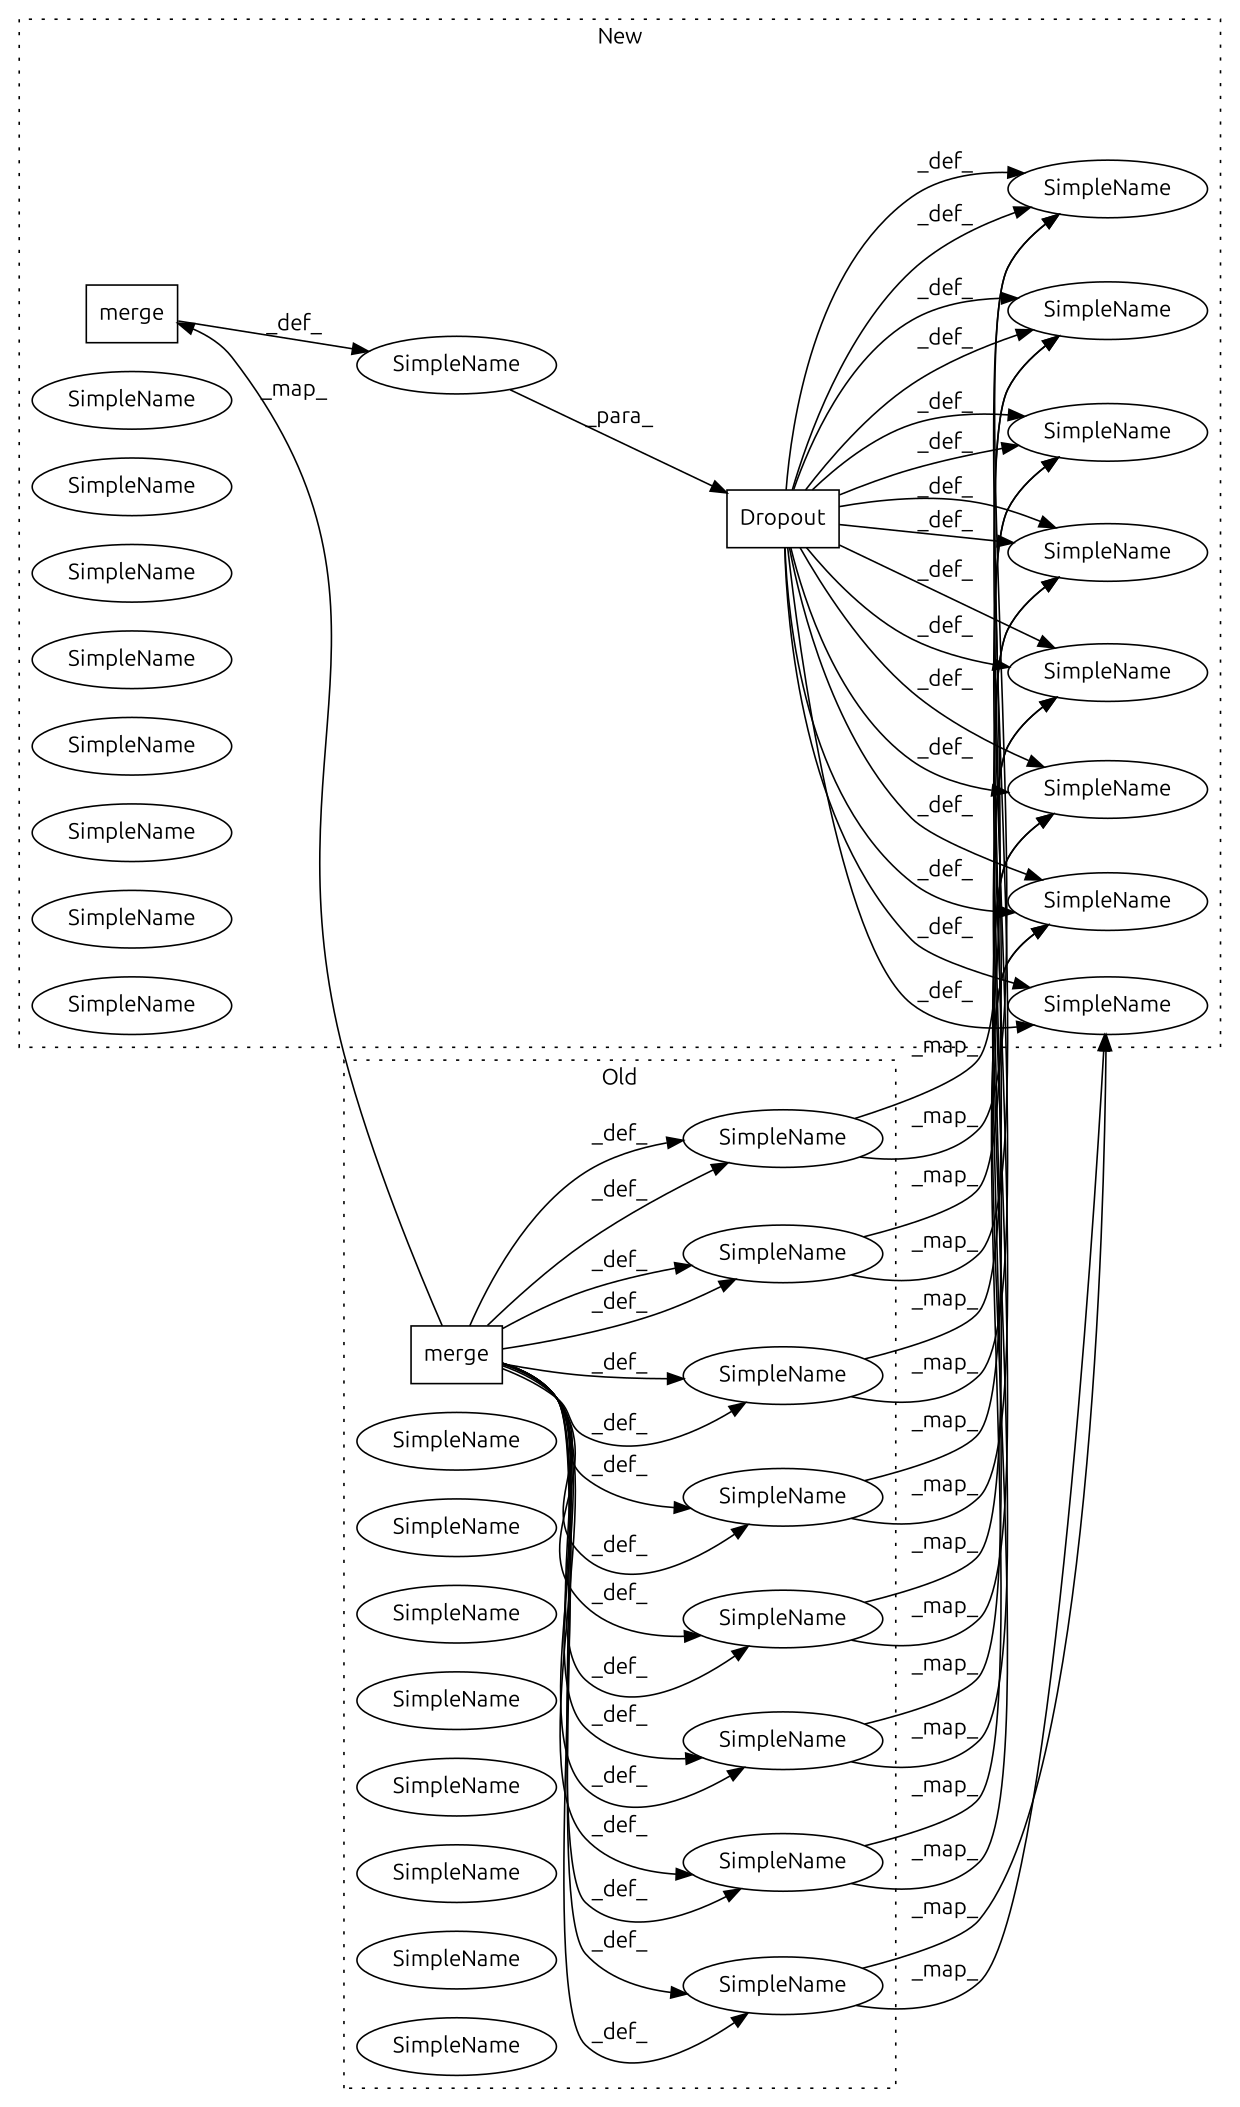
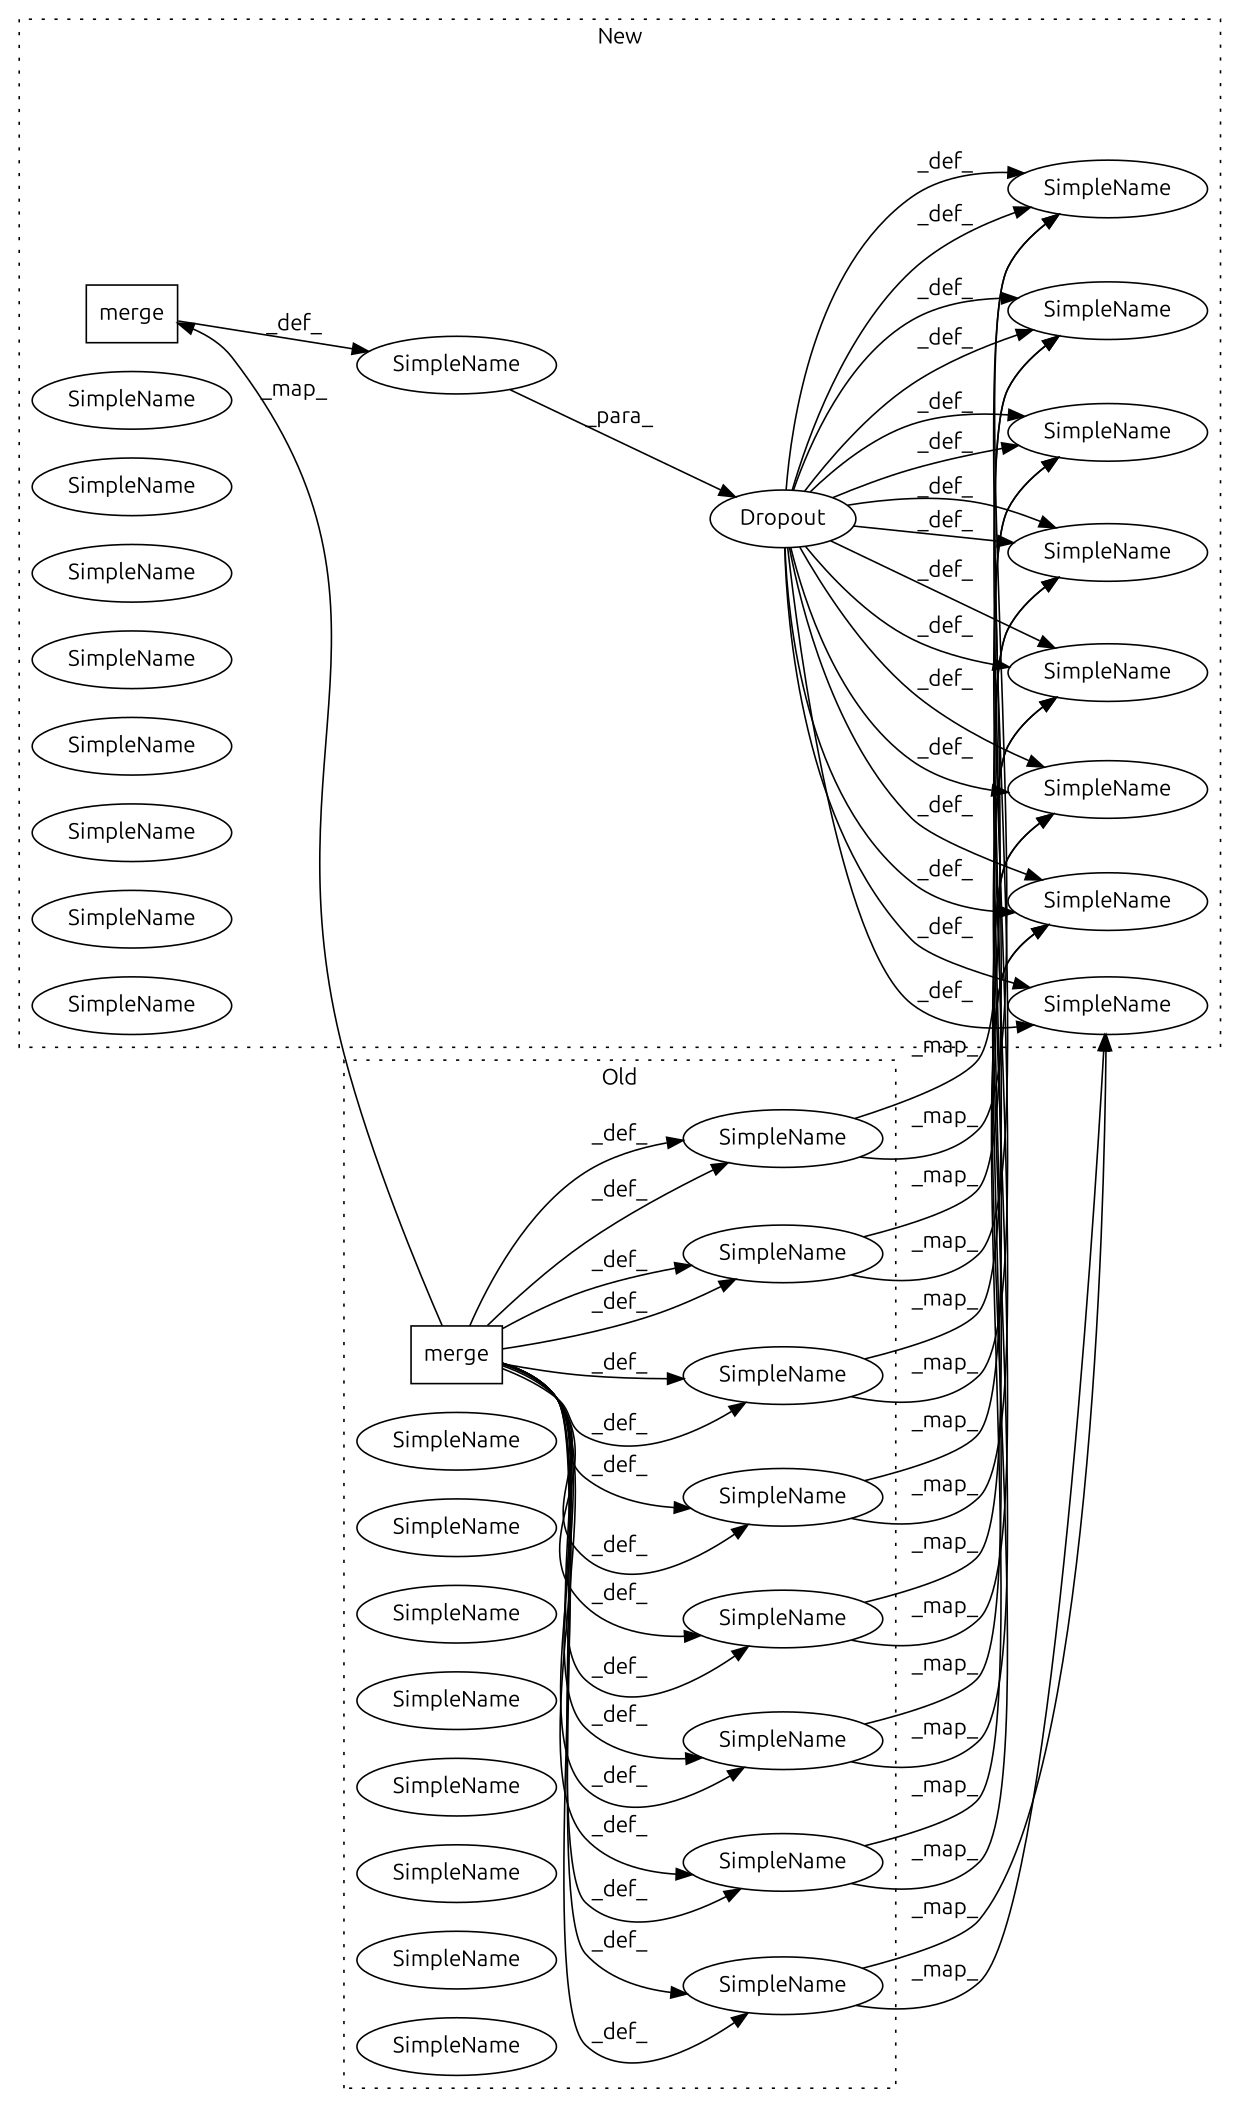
(783, 519) -> (783, 519)
